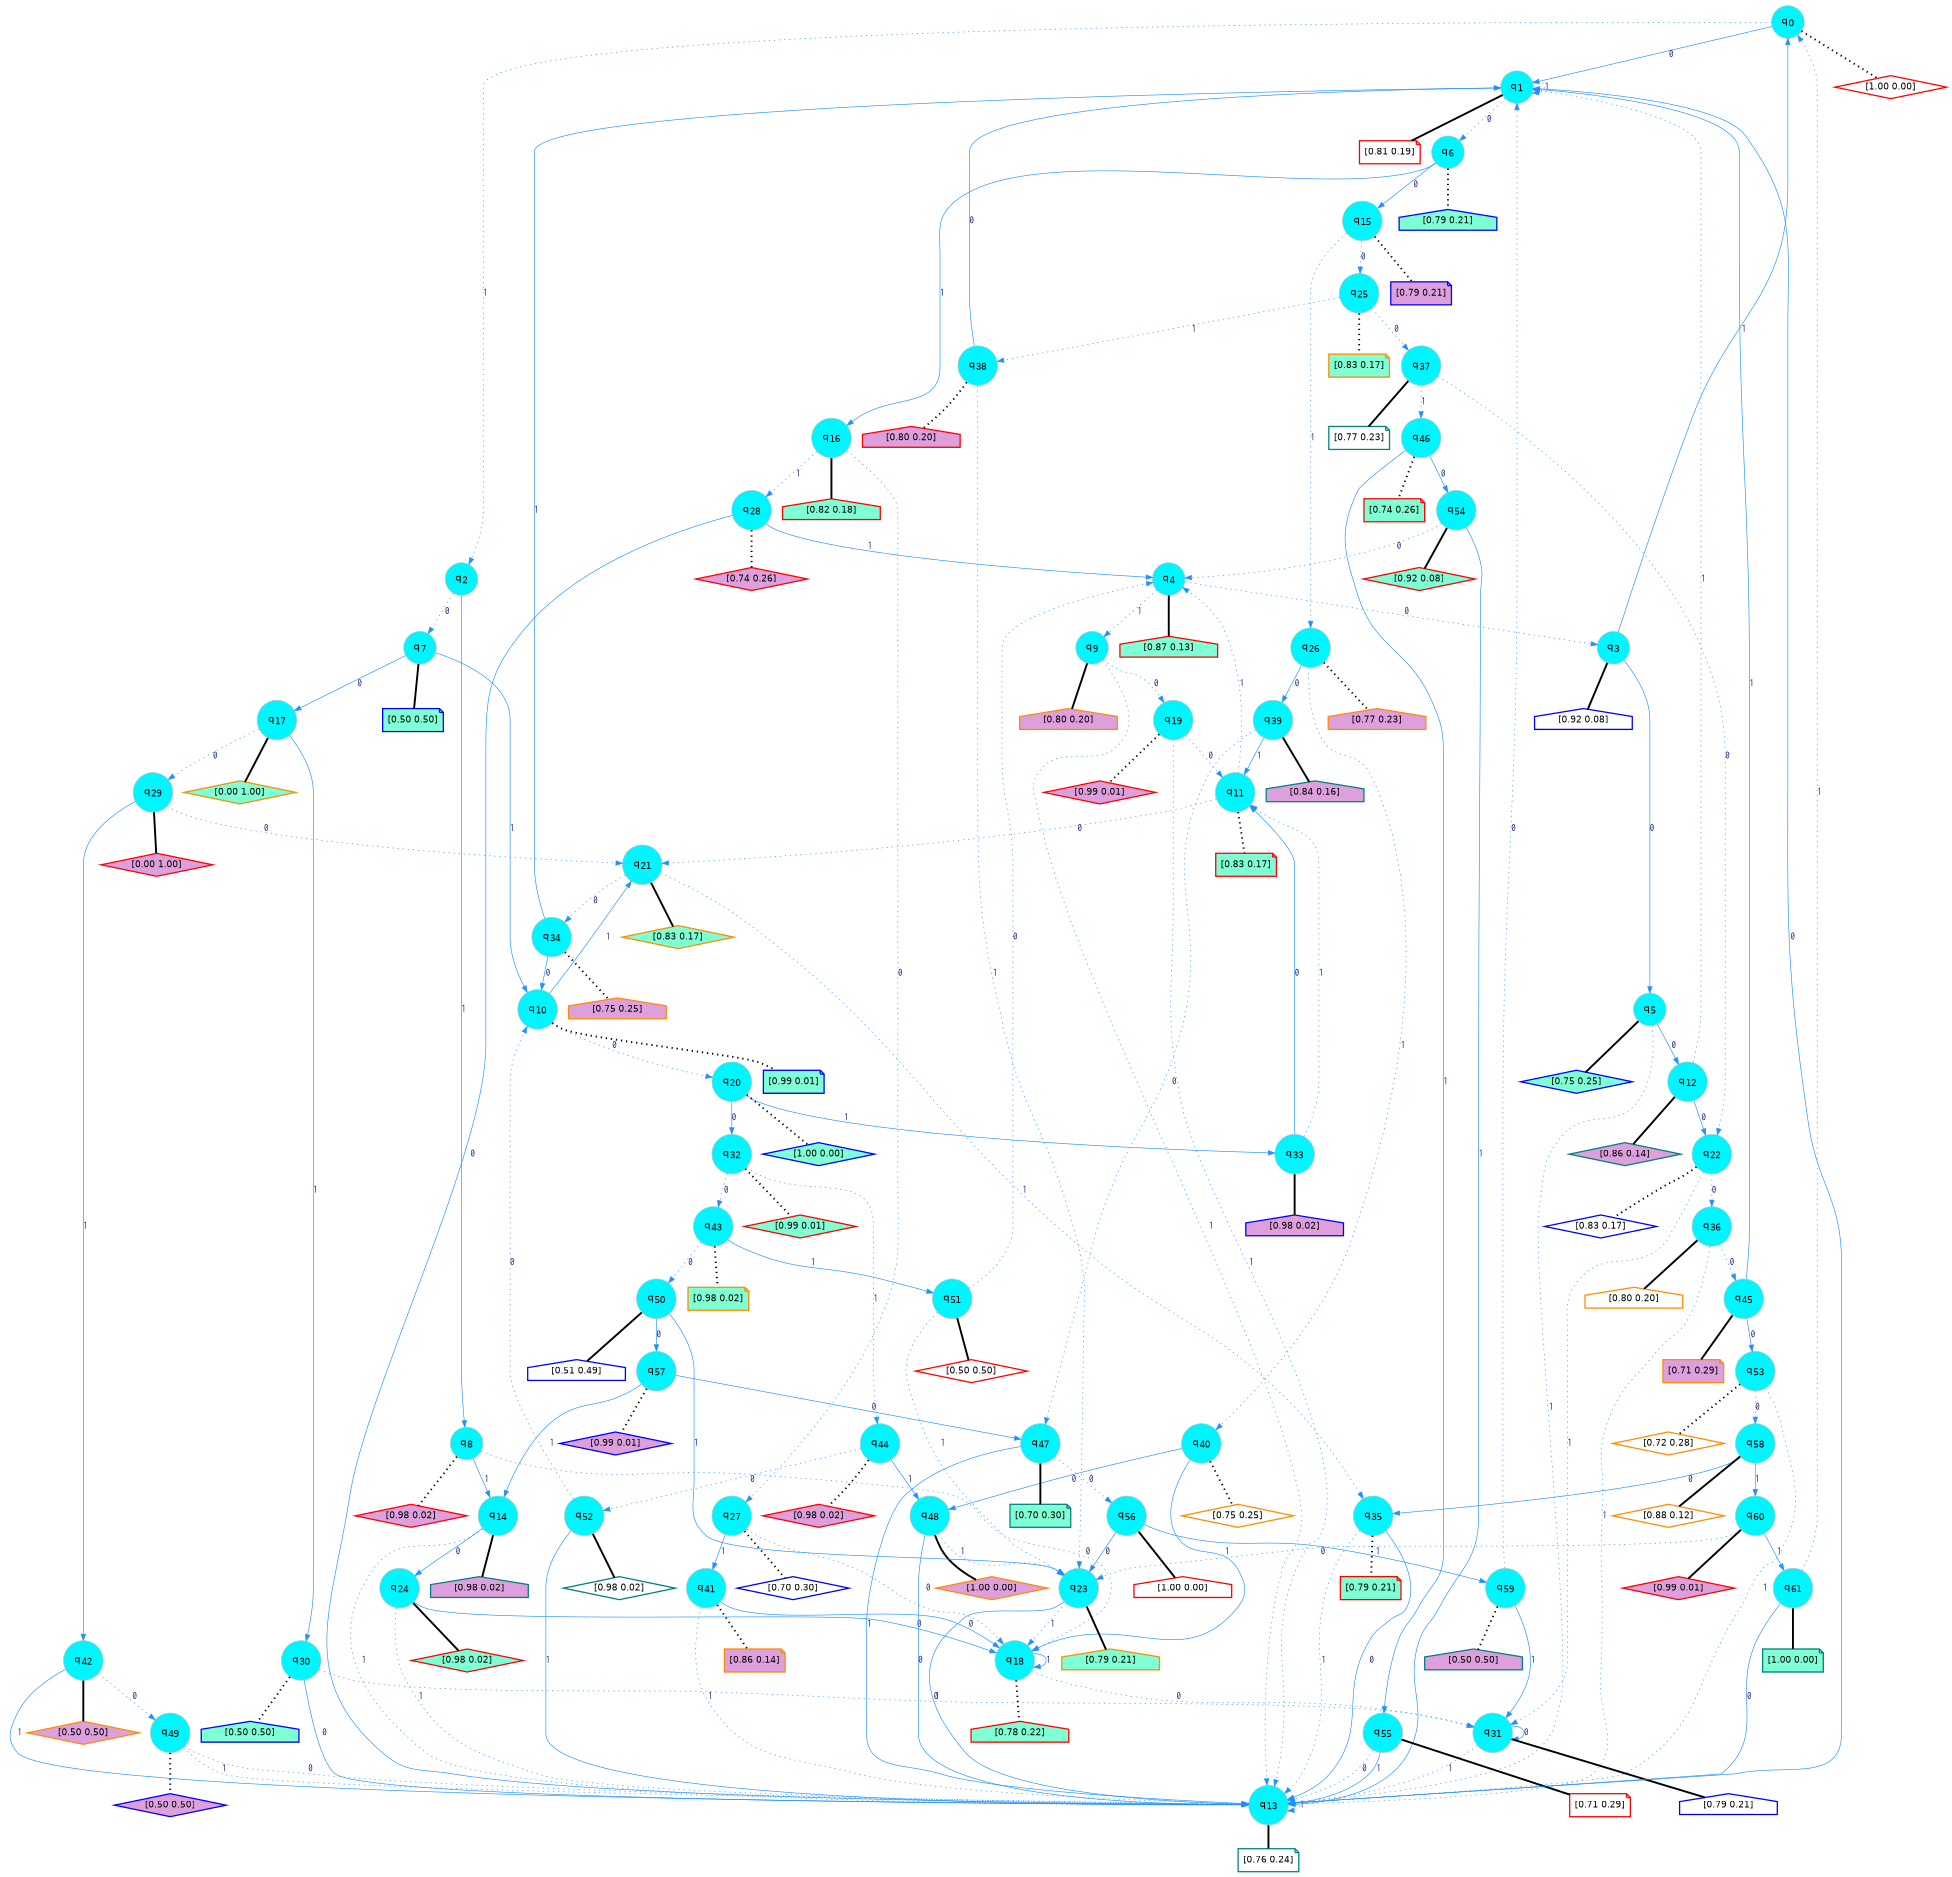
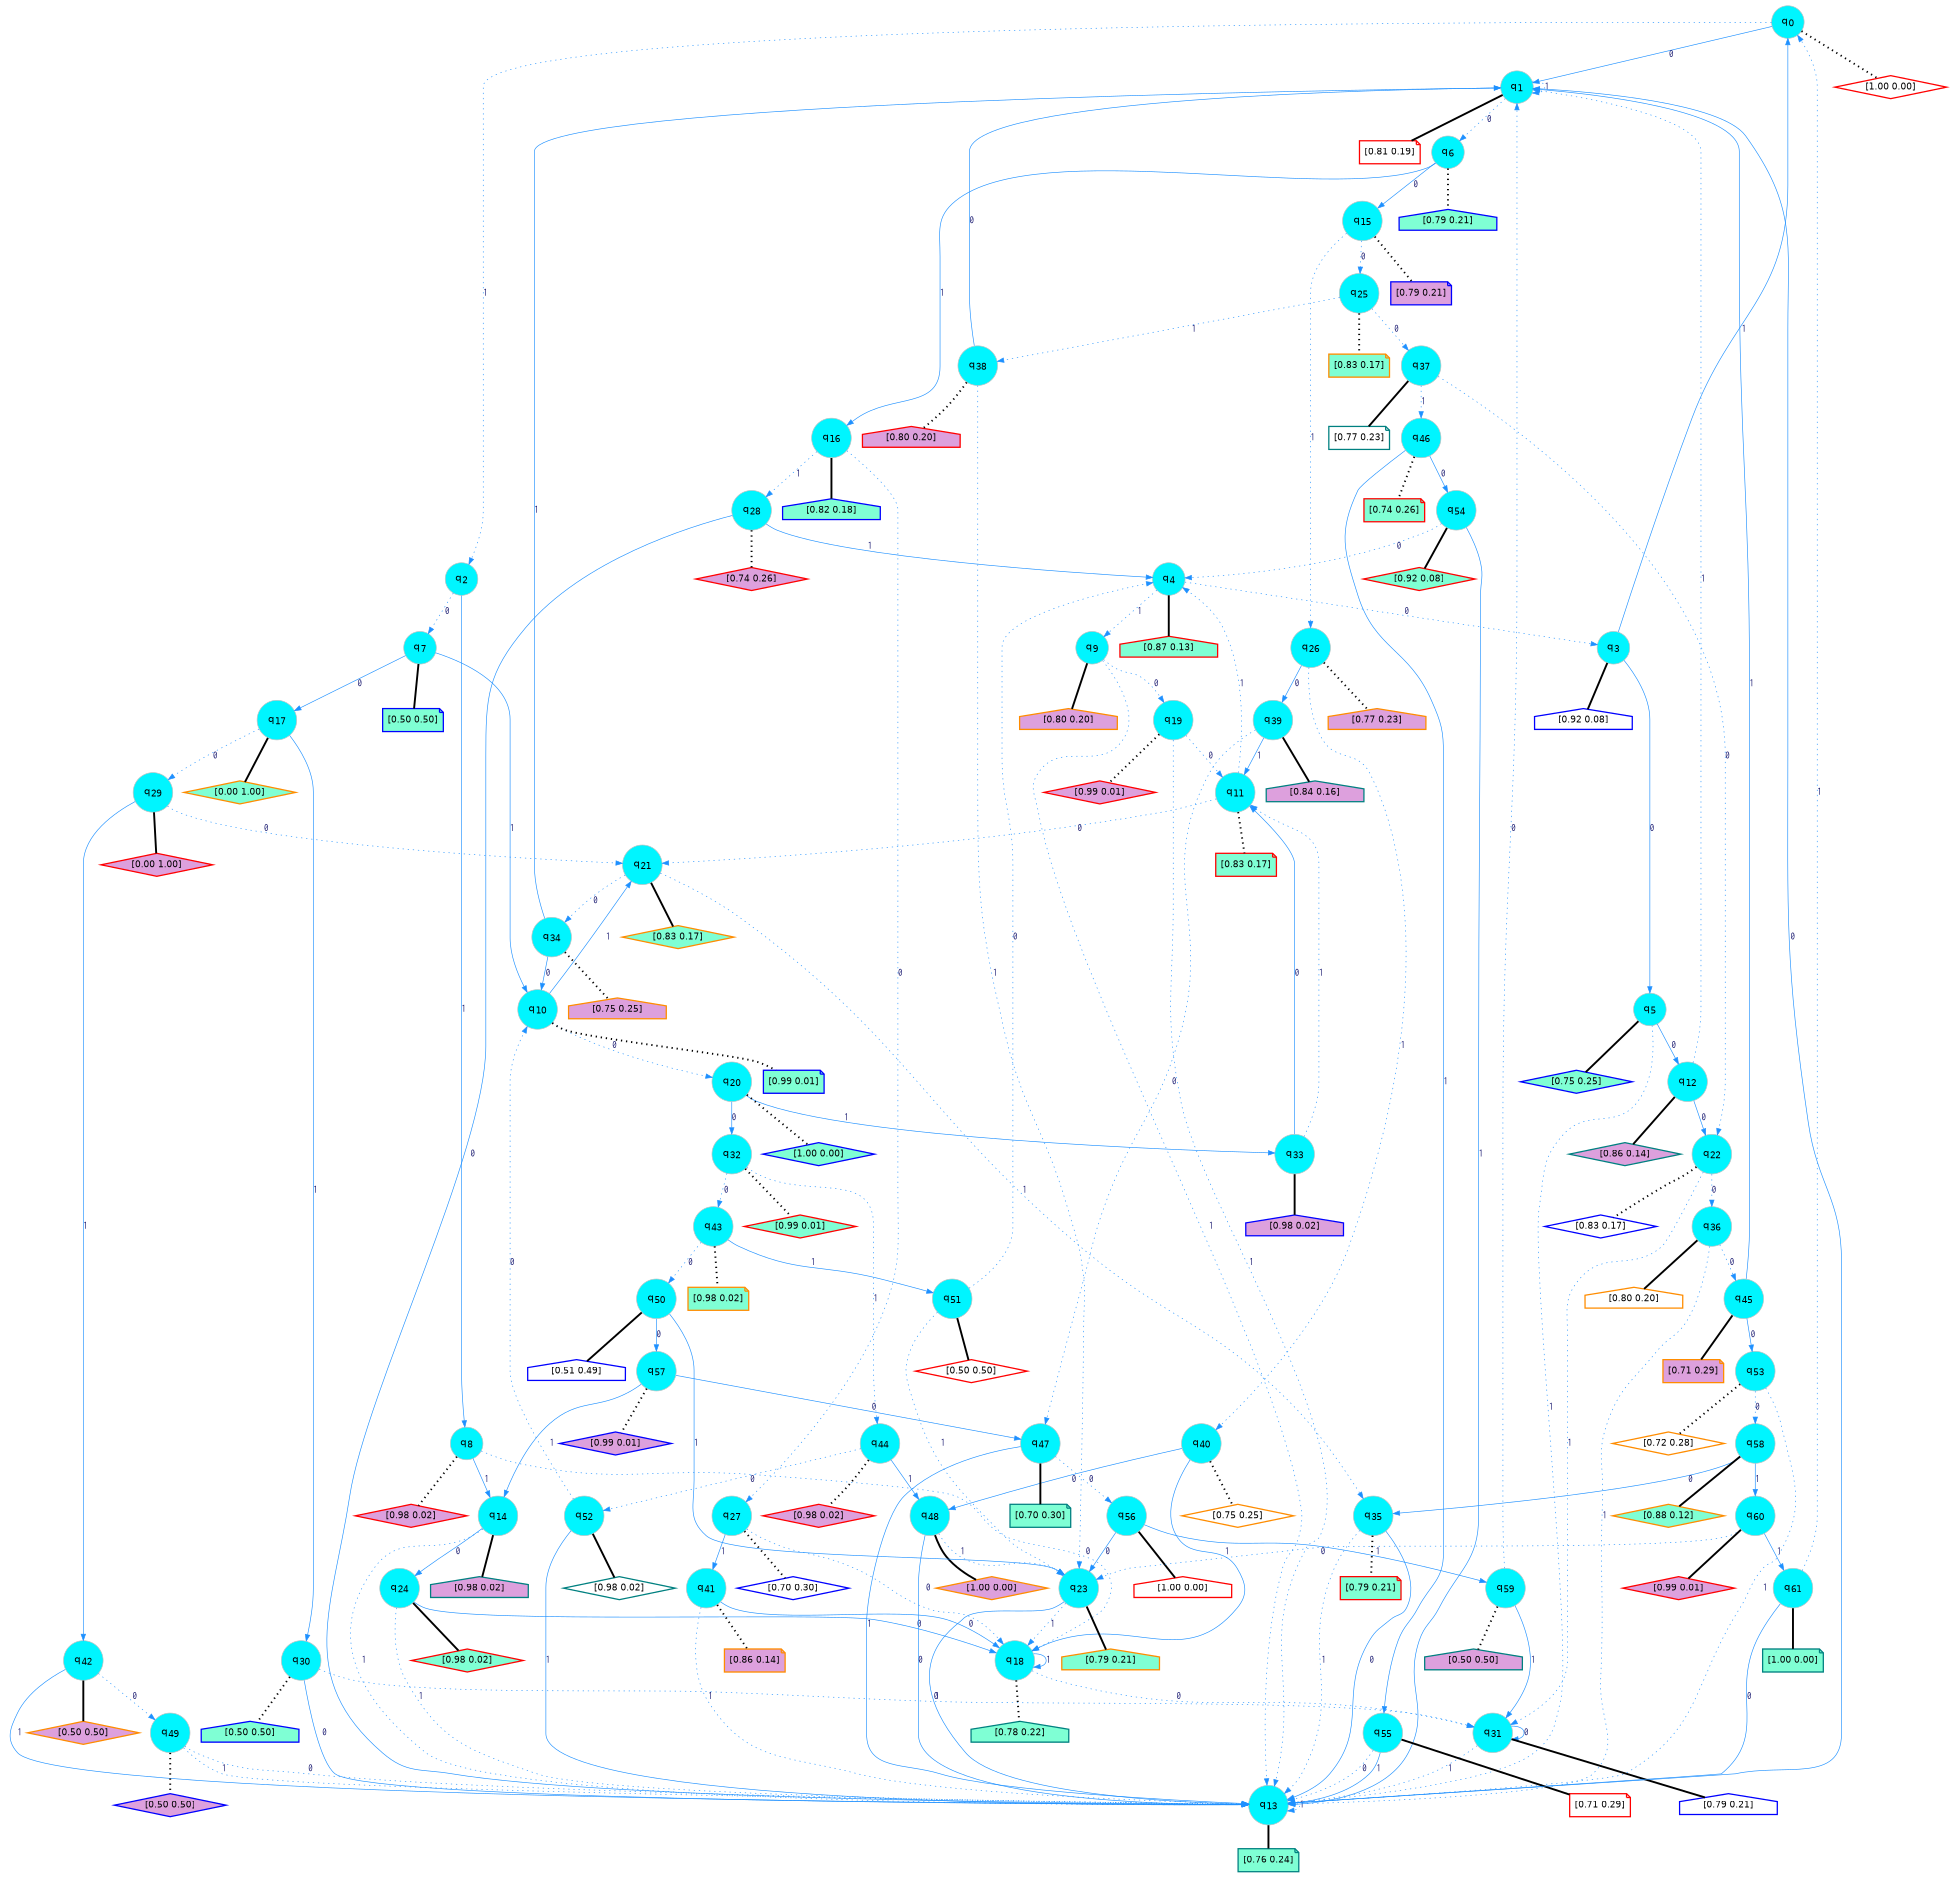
(831, 510) -> (831, 510)
(1668, 1516) -> (1668, 1516)
(1020, 1733) -> (1020, 1733)
(1268, 1860) -> (1268, 1860)
